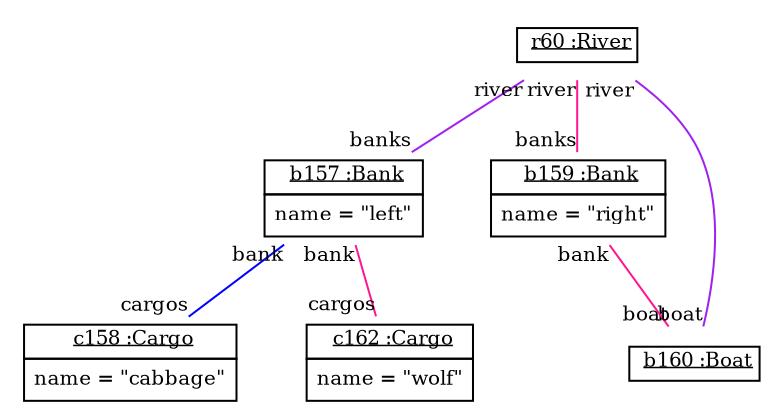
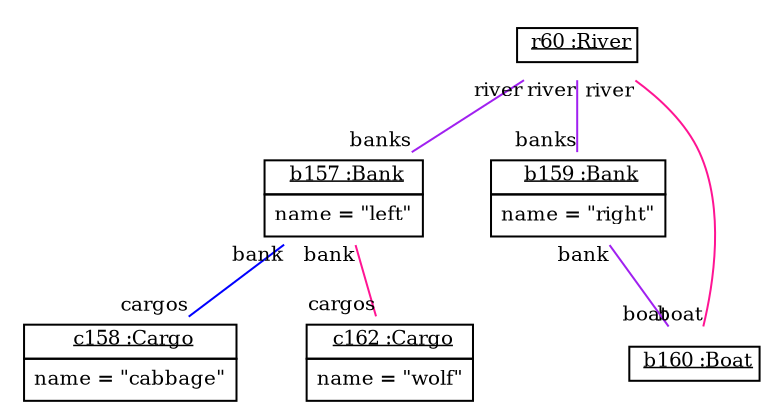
(577, 116) -> (577, 116)
(711, 190) -> (711, 190)
(639, 286) -> (639, 286)
